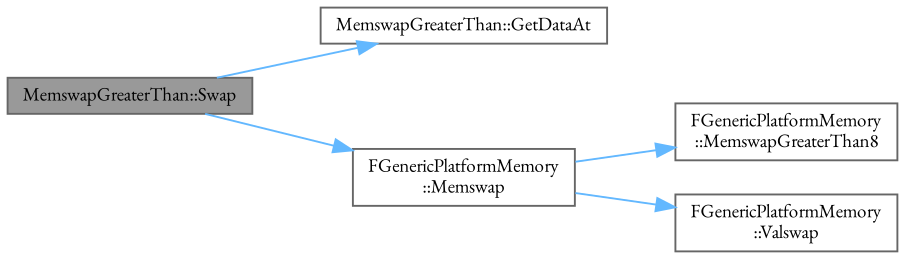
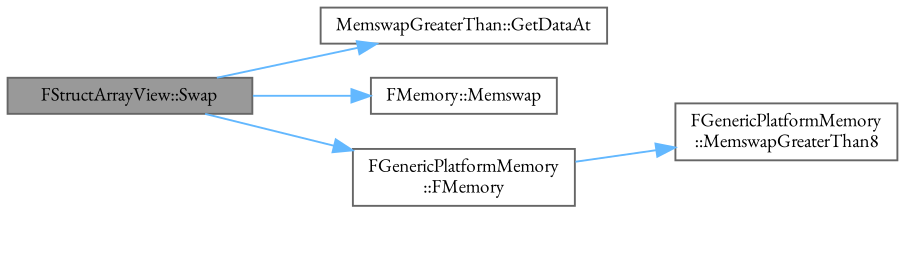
(130, 96) -> (130, 96)
none -> (464, 96)
(464, 177) -> (464, 177)
(786, 223) -> none
